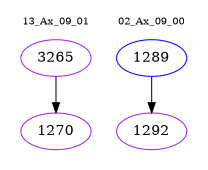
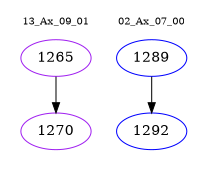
(152, 22) -> (152, 22)
(56, 58) -> (56, 58)
(152, 131) -> (152, 131)
